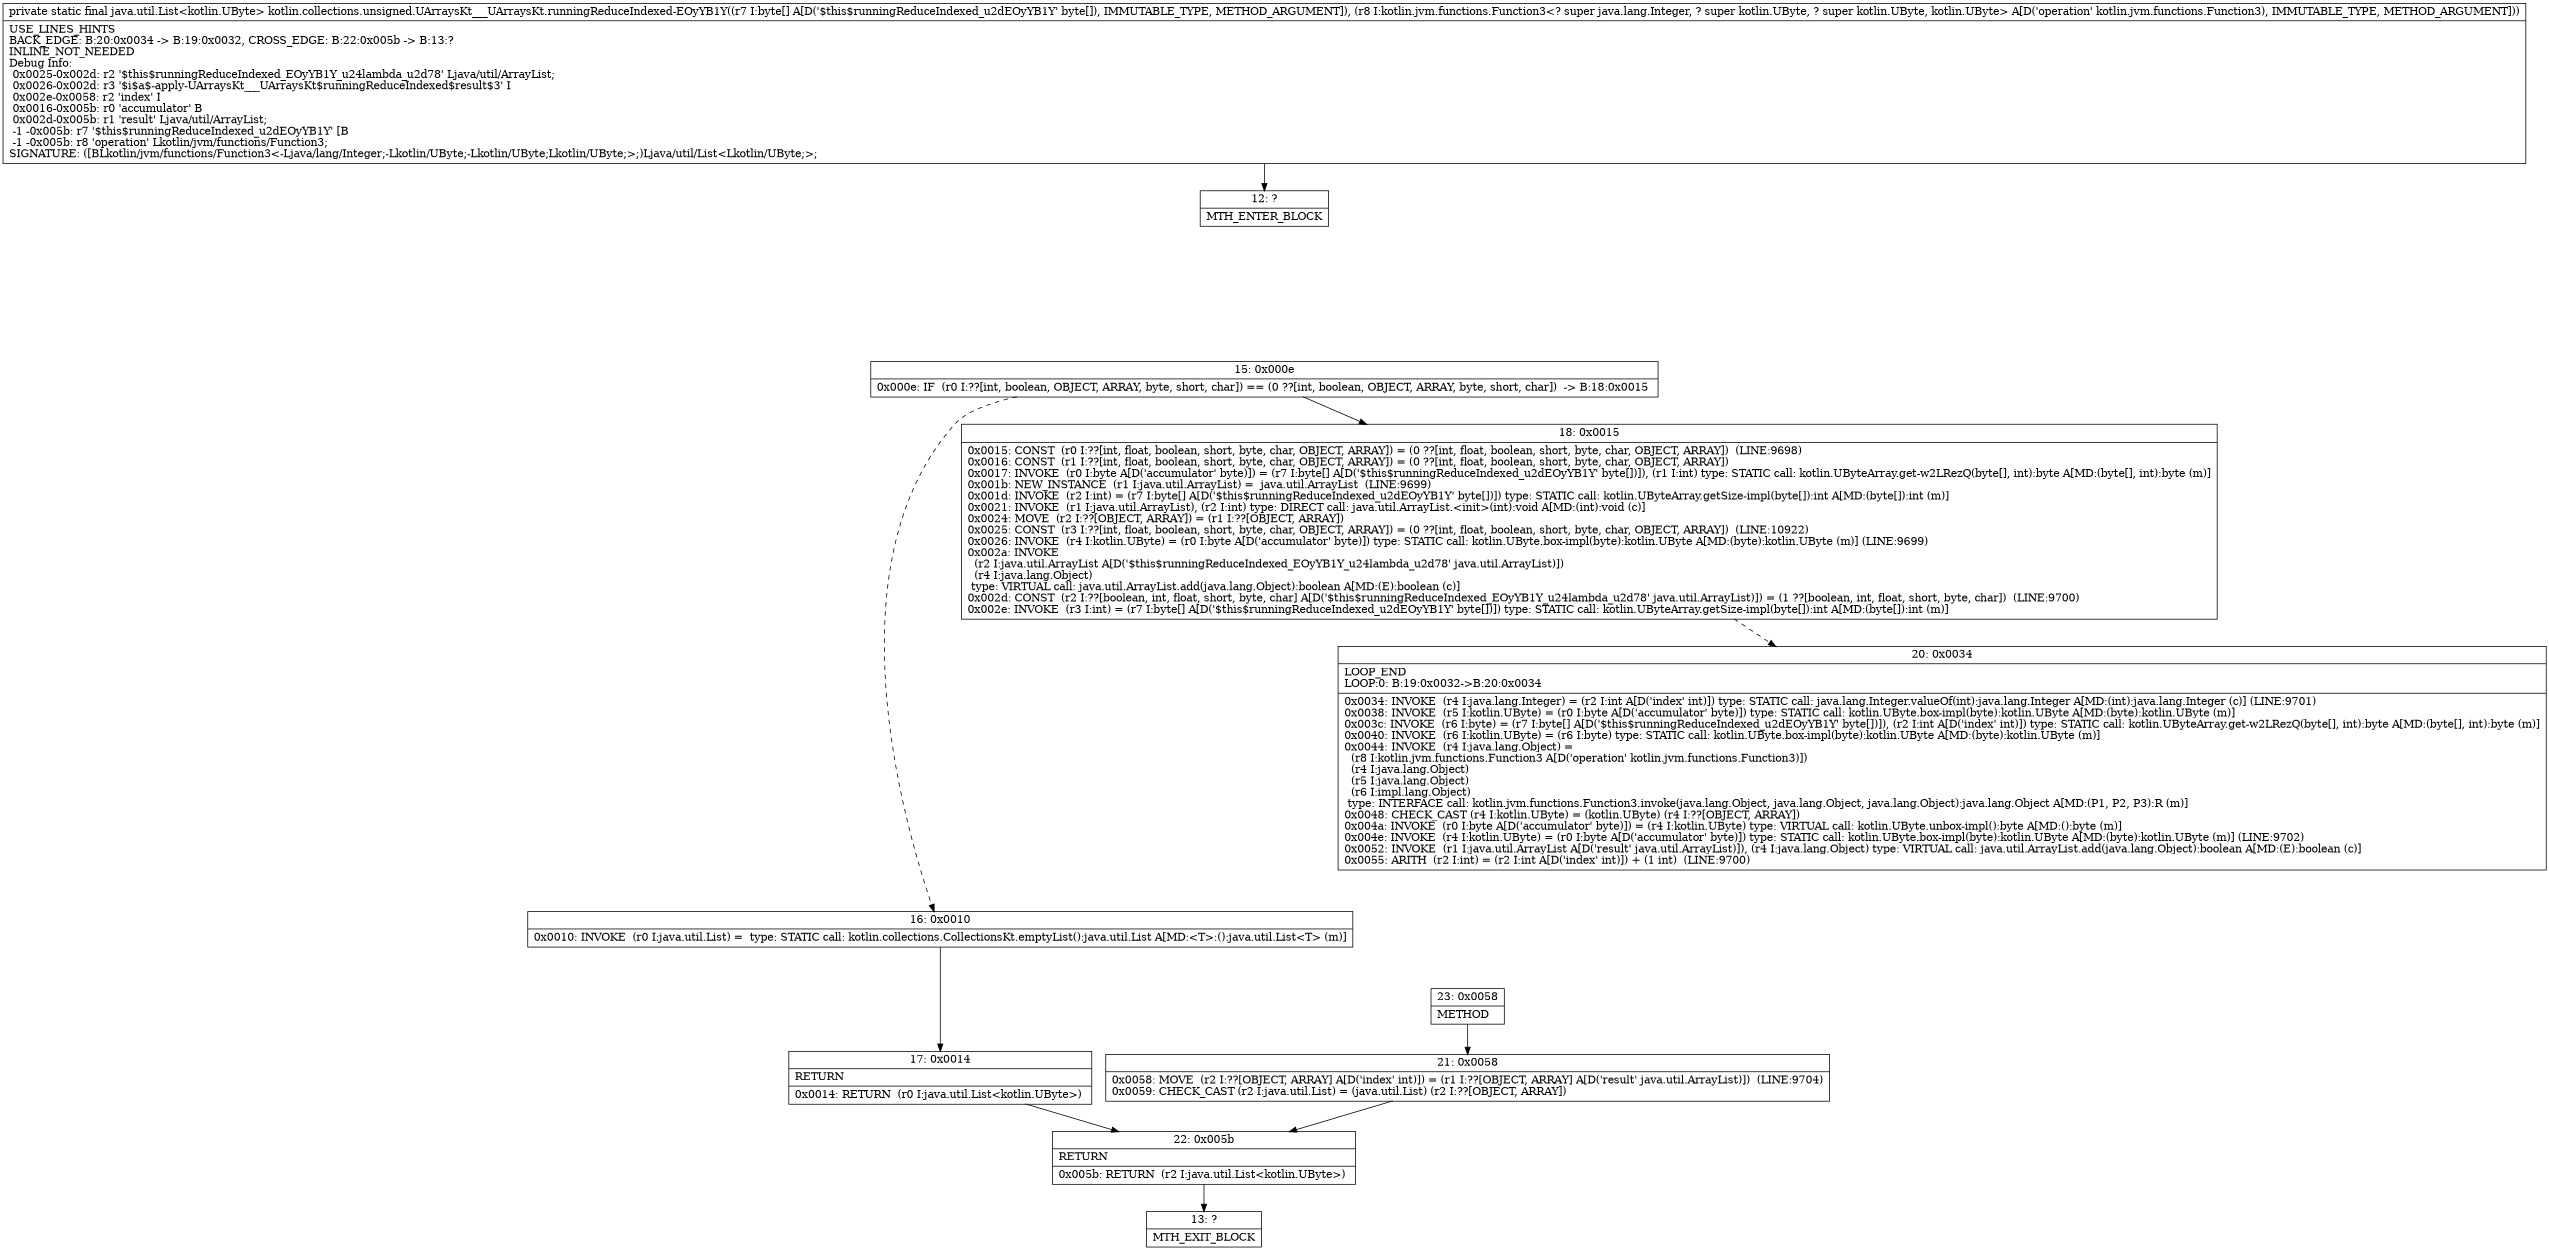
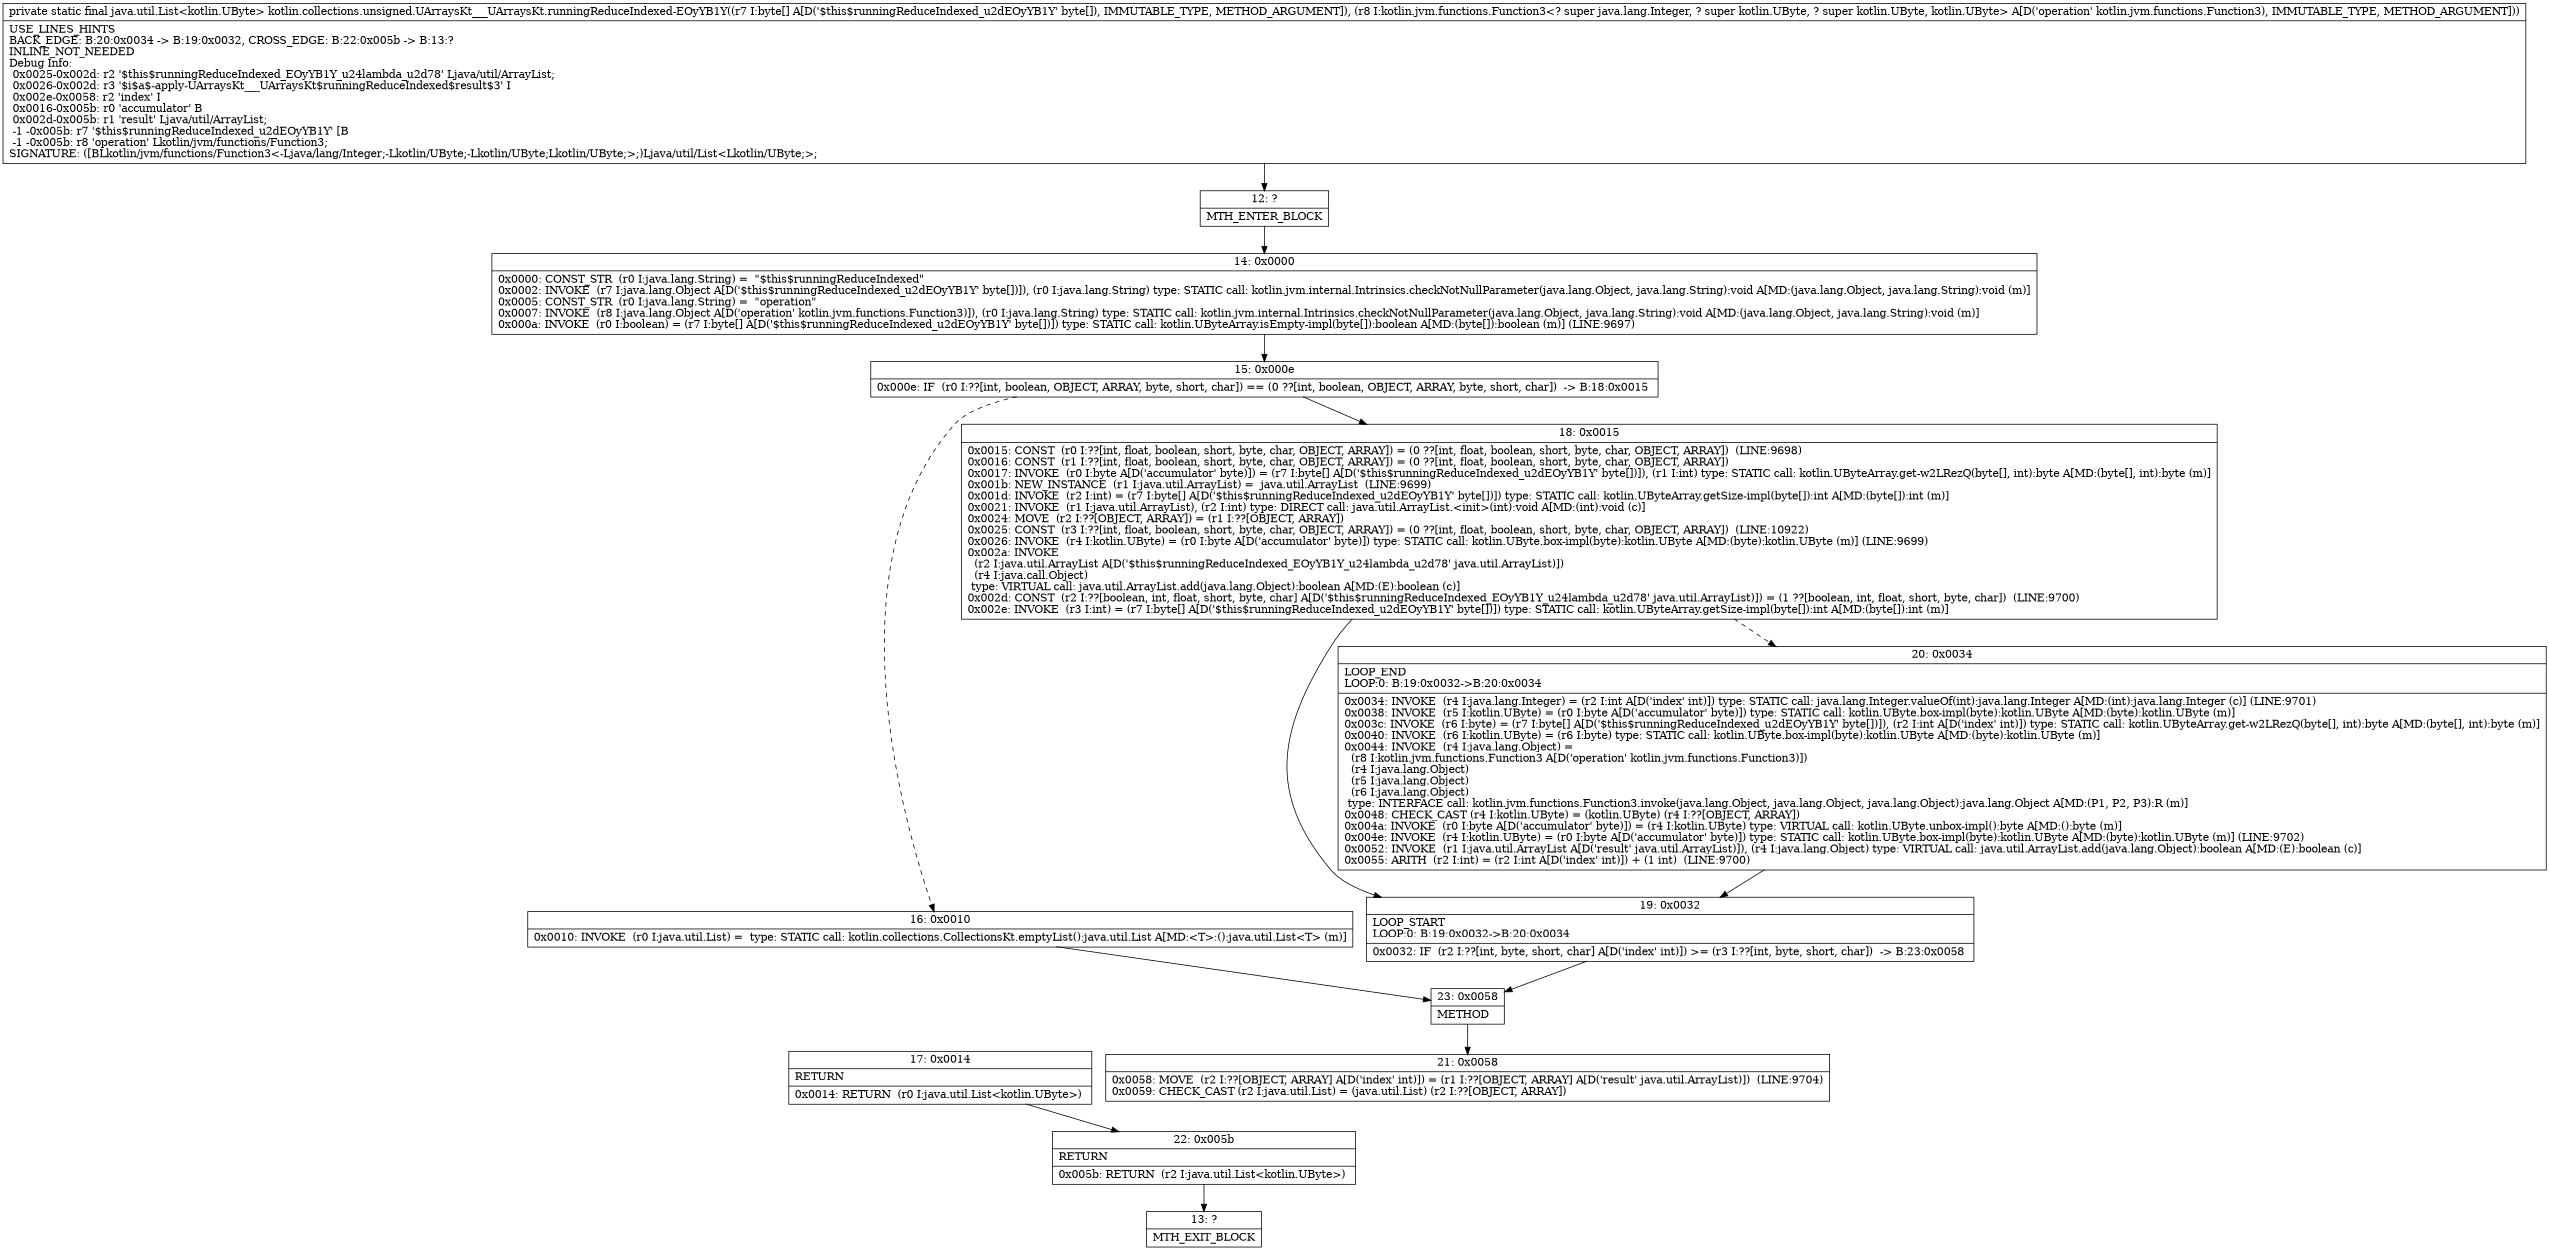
none -> (1264, 294)
(1030, 576) -> (1028, 576)
(1408, 793) -> (1407, 793)
none -> (1670, 929)
(940, 995) -> (1240, 973)
(1345, 1115) -> none
